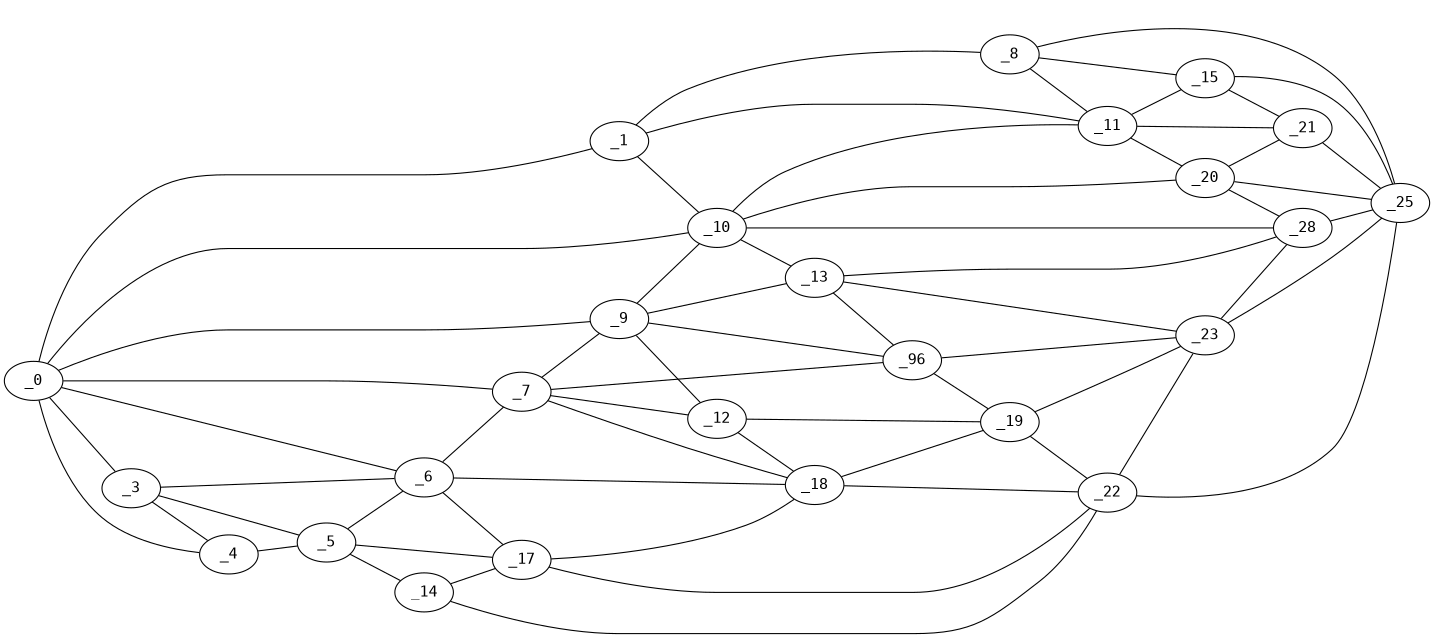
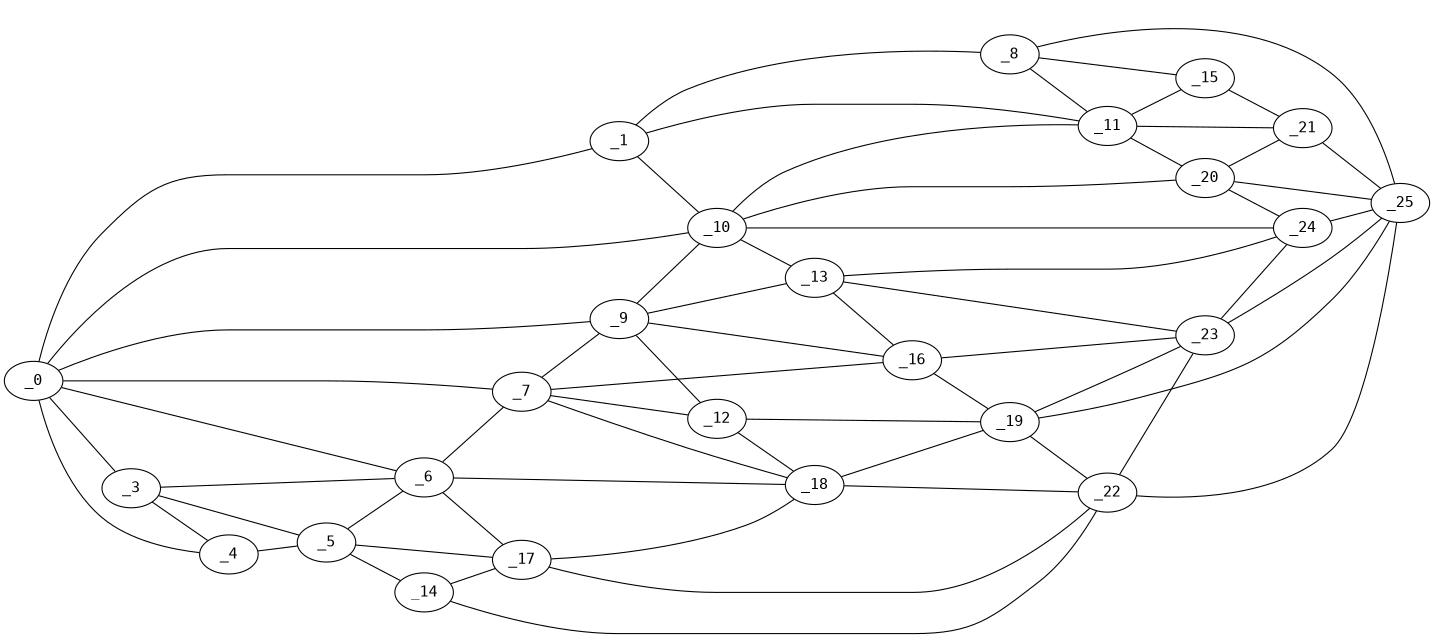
(1334, 100) -> (1242, 366)
(1303, 228) -> (1303, 228)
(912, 360) -> (912, 360)
